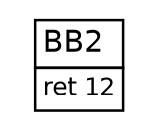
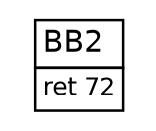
(79, 88) -> (79, 88)
